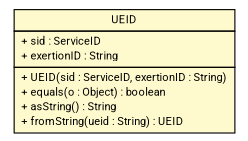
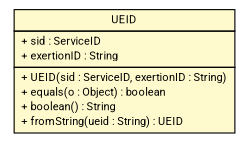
(69, 107) -> (68, 107)
